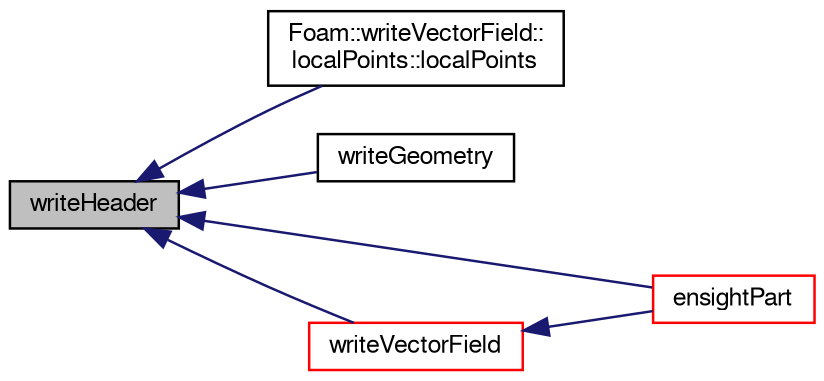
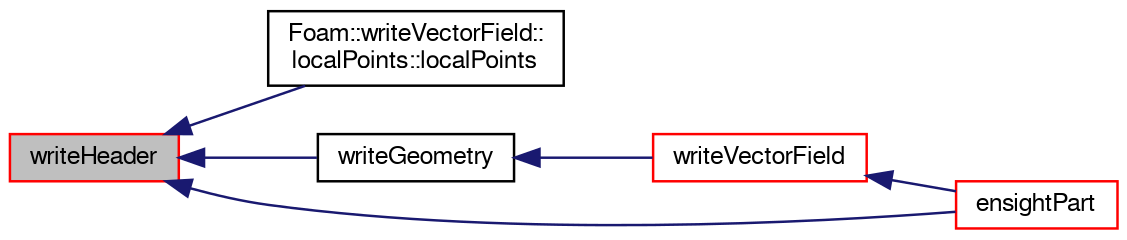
(94, 205) -> (94, 158)
(260, 283) -> (596, 158)
